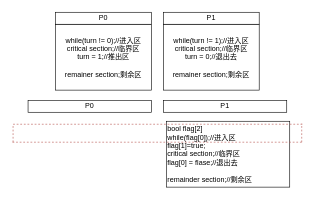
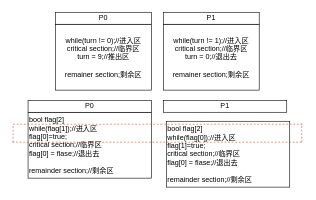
(104, 57) -> (104, 57)
none -> (90, 146)
